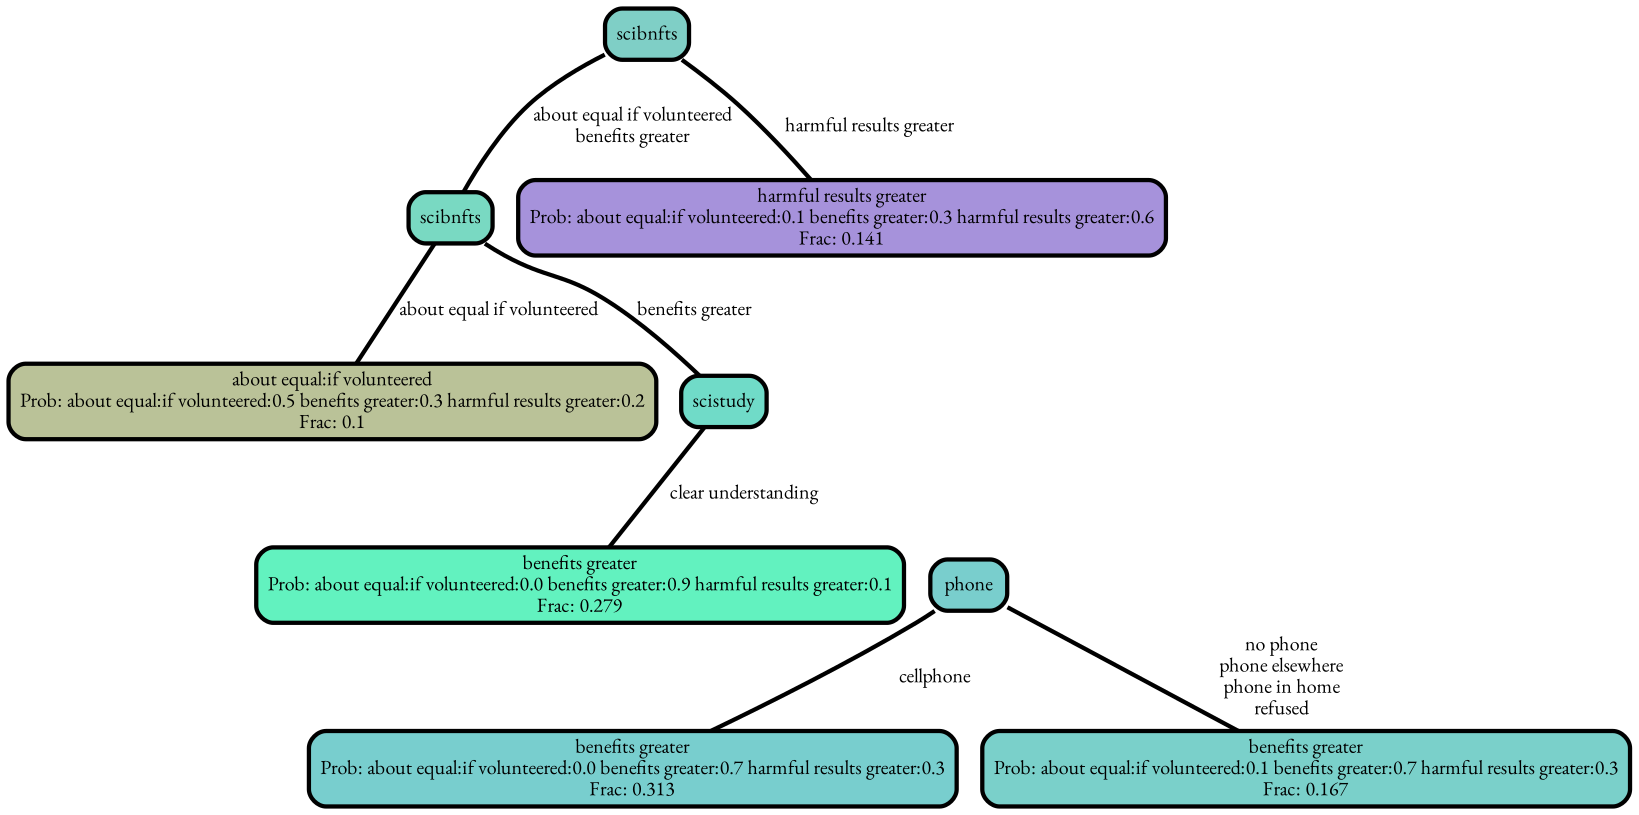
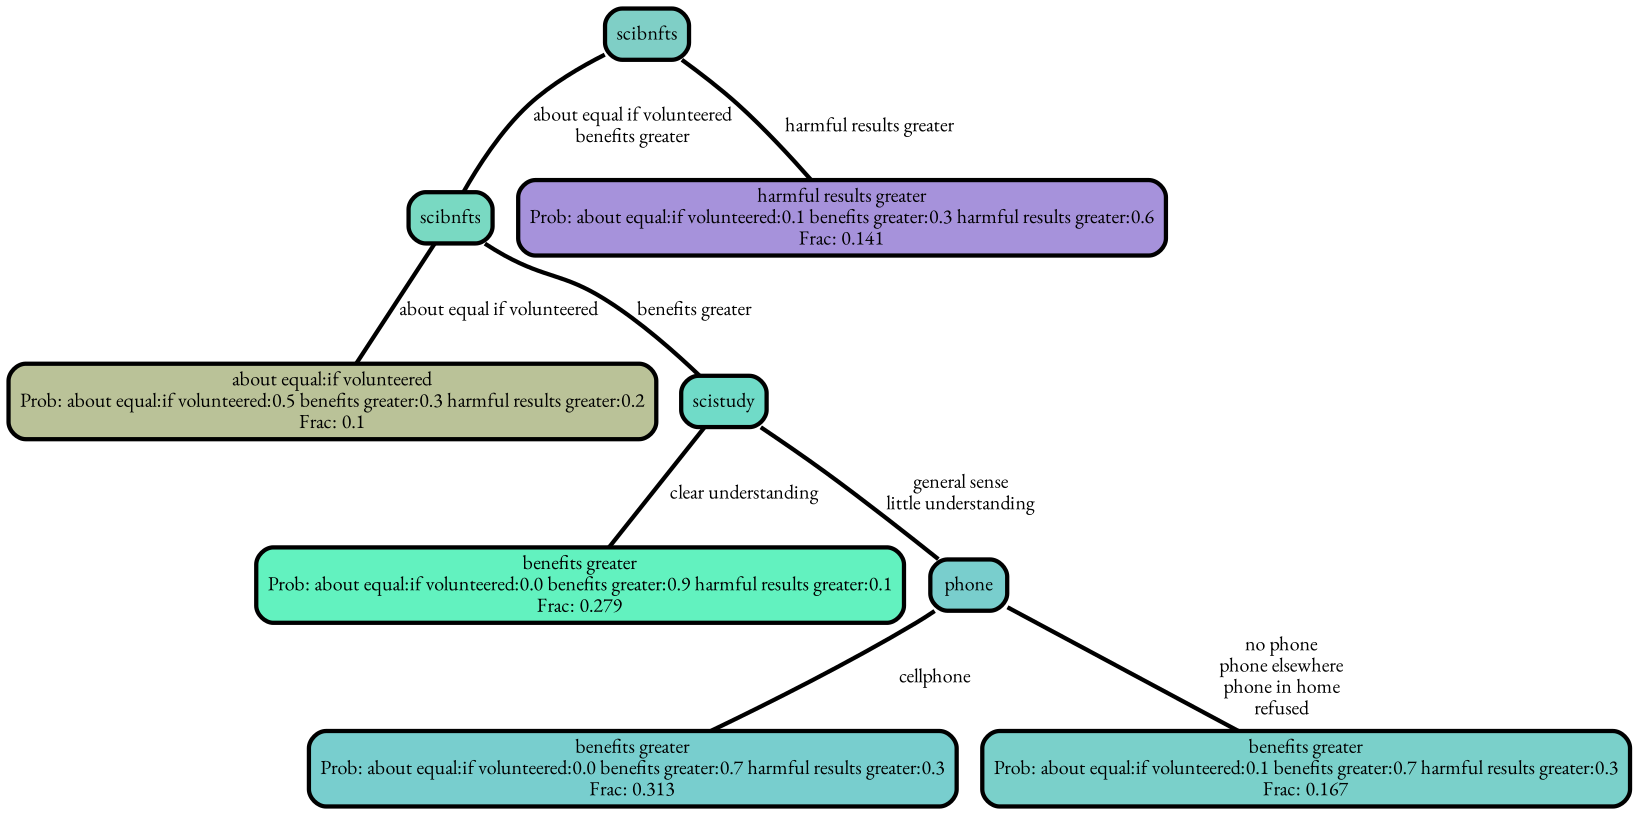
none -> (851, 491)
